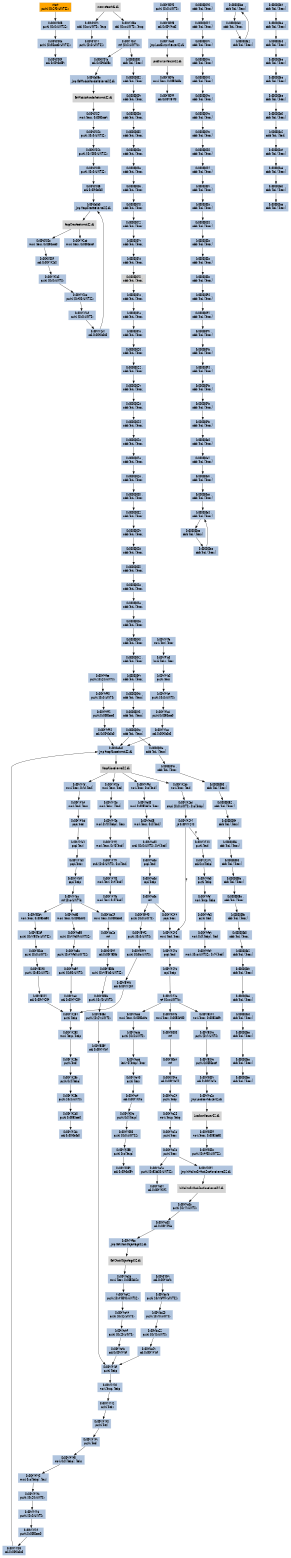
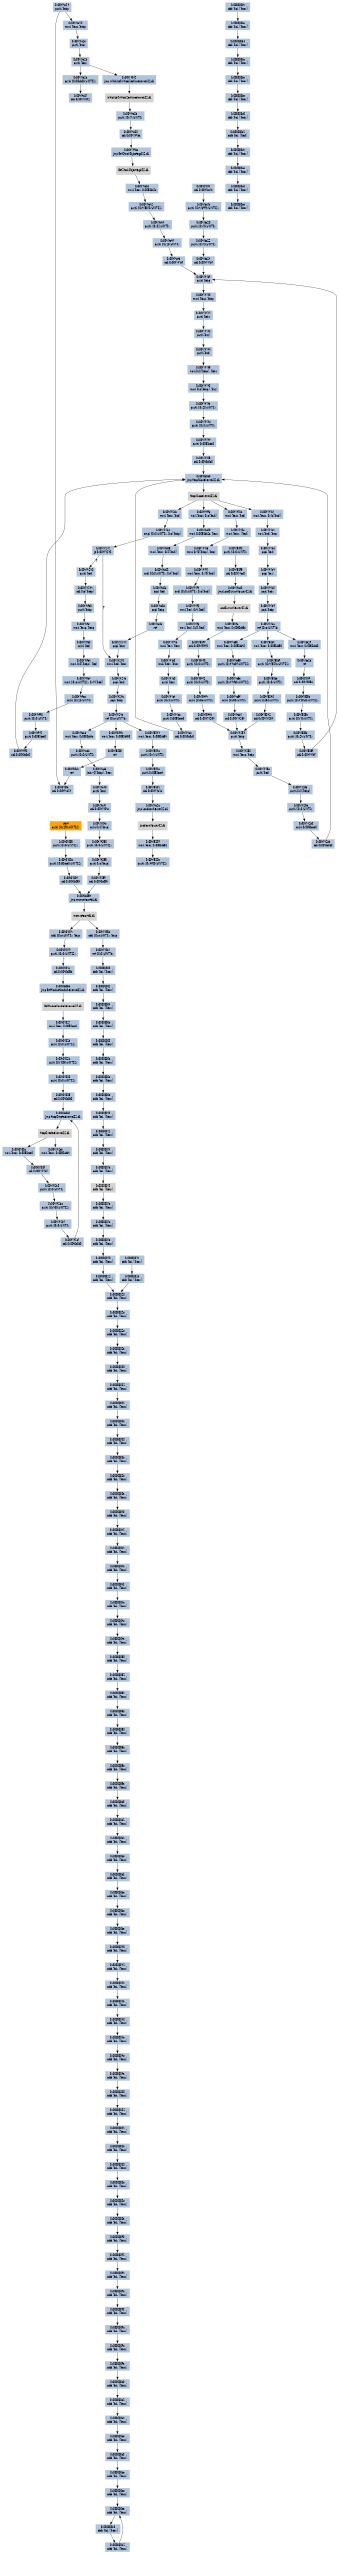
(116, 52) -> (63, 960)
(134, 378) -> (110, 1286)
(208, 534) -> (117, 2501)
none -> (182, 635)
(164, 660) -> (168, 663)
none -> (82, 689)
(126, 740) -> (327, 615)
none -> (84, 898)
(147, 907) -> (199, 652)
(170, 1088) -> (56, 397)
(123, 1297) -> (146, 207)
none -> (117, 1939)
